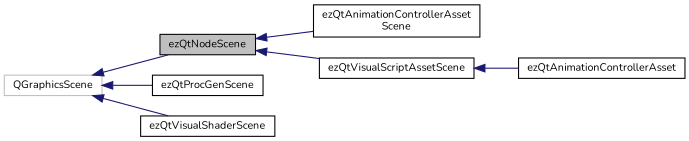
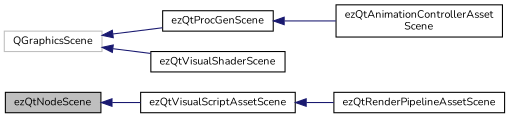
(290, 34) -> (310, 21)
(136, 64) -> none
(602, 68) -> (419, 103)
